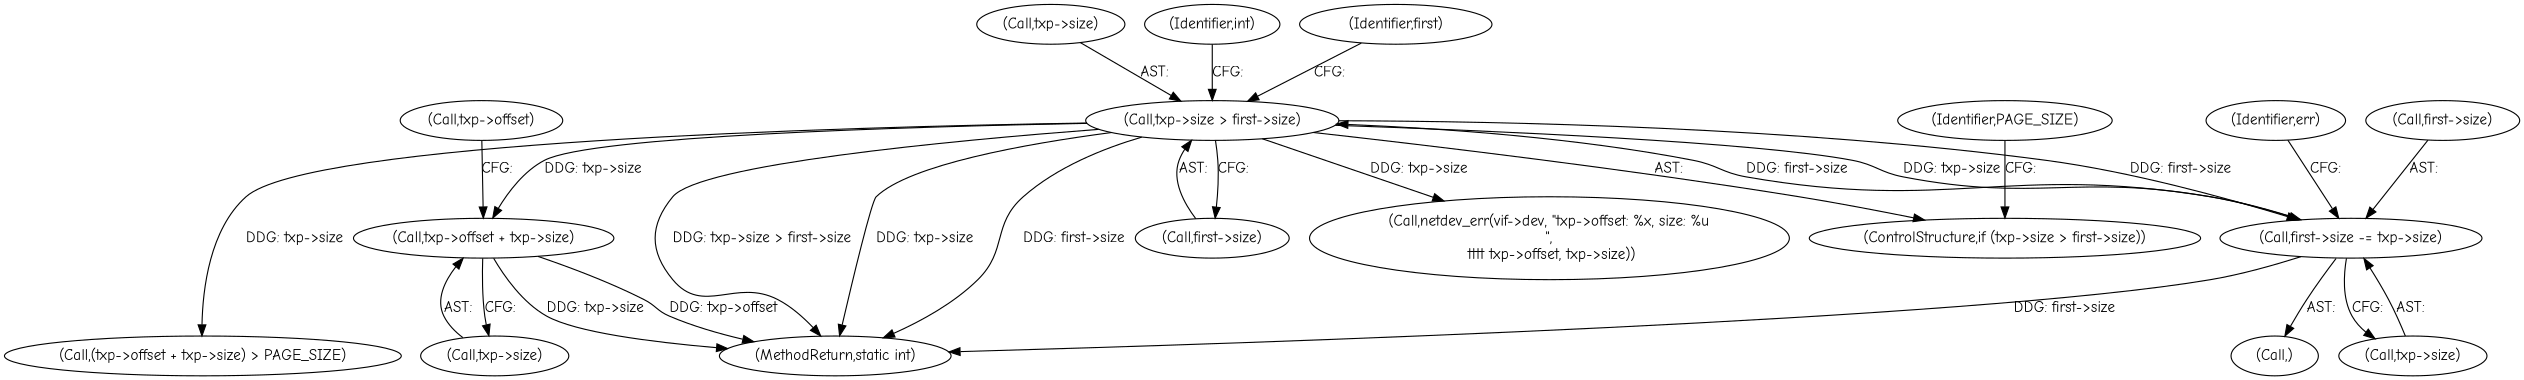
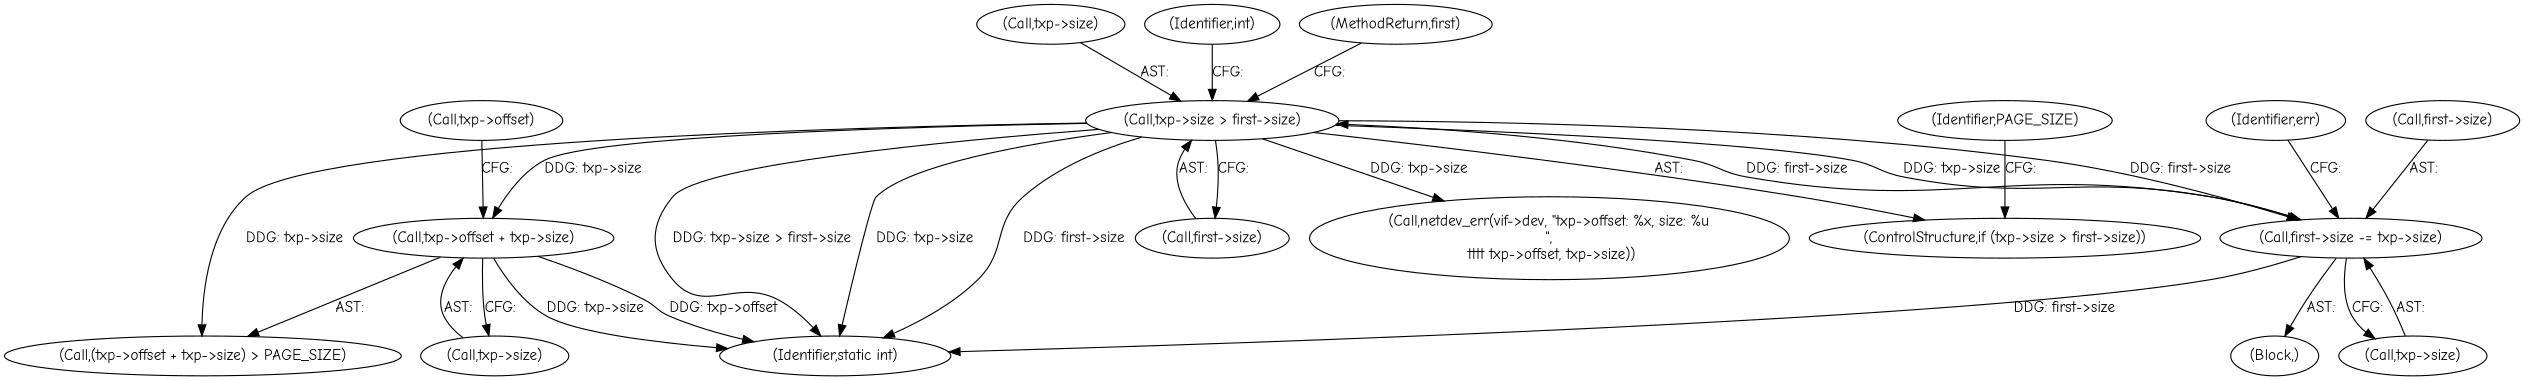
(1396, 24) -> (1396, 24)
none -> (349, 295)
(835, 356) -> (835, 356)
(2275, 356) -> (2275, 356)
